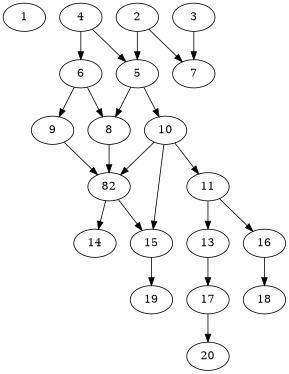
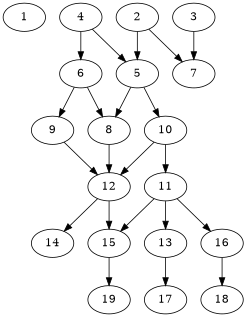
(159, 183) -> (140, 212)
(109, 187) -> (109, 187)
(208, 356) -> none
